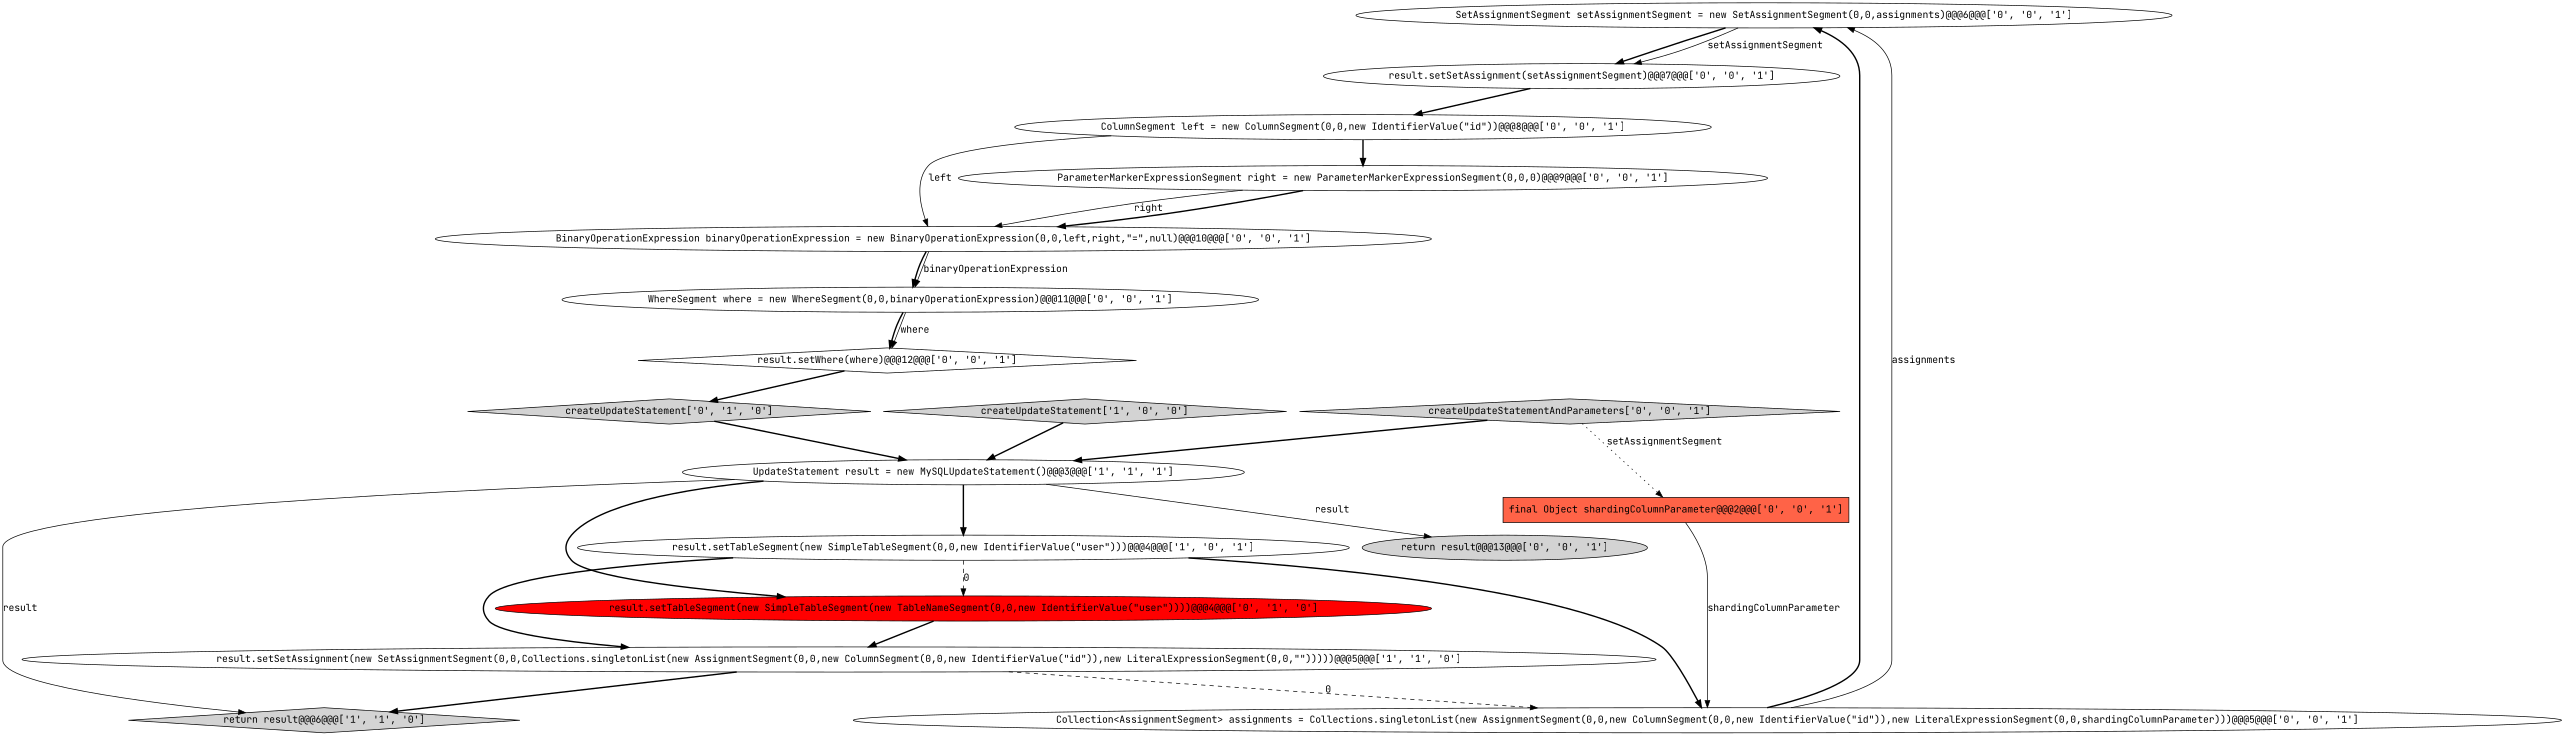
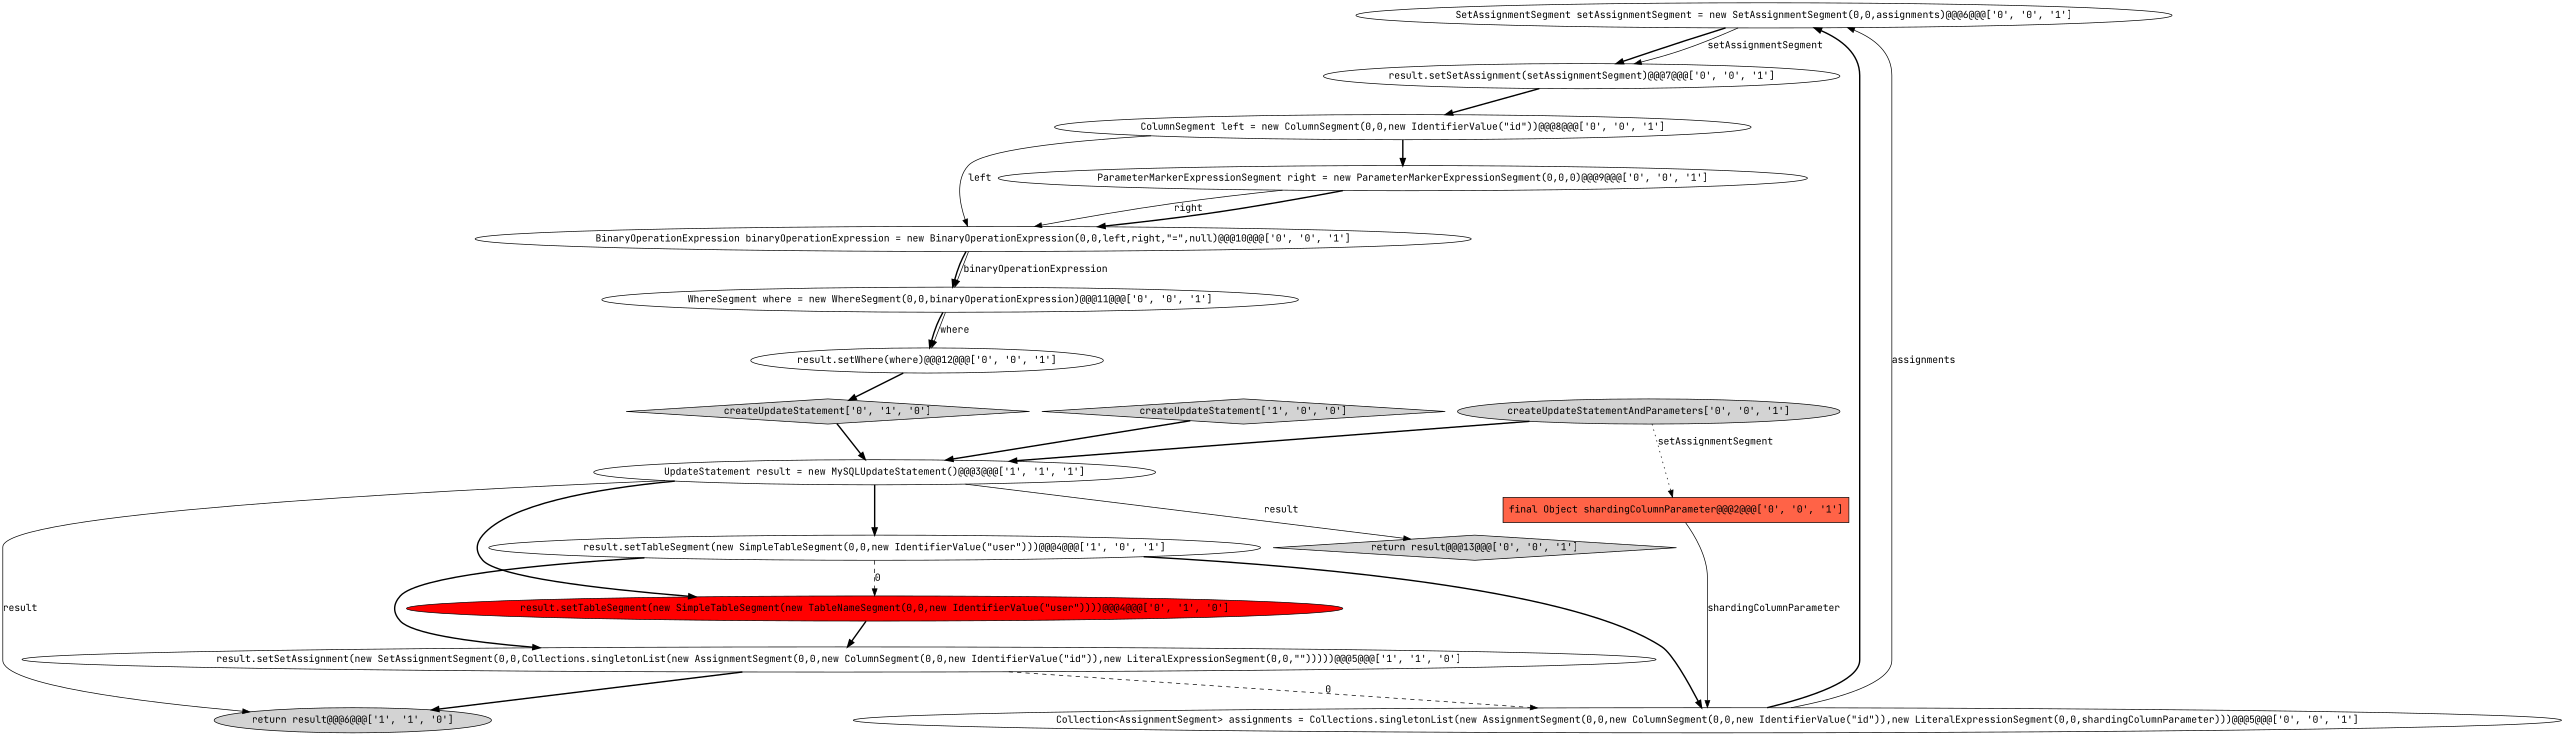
(887, 360) -> (927, 360)
(1570, 411) -> (1649, 411)
(1505, 548) -> (1475, 548)
(324, 720) -> (353, 720)
